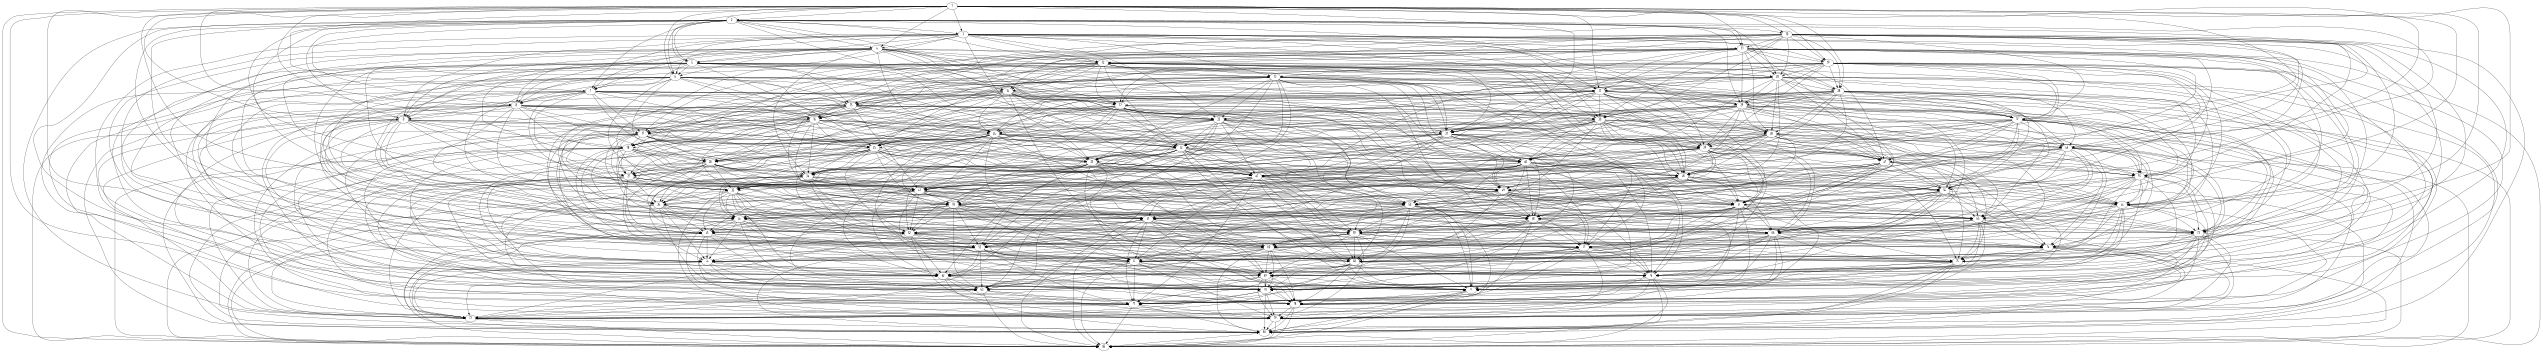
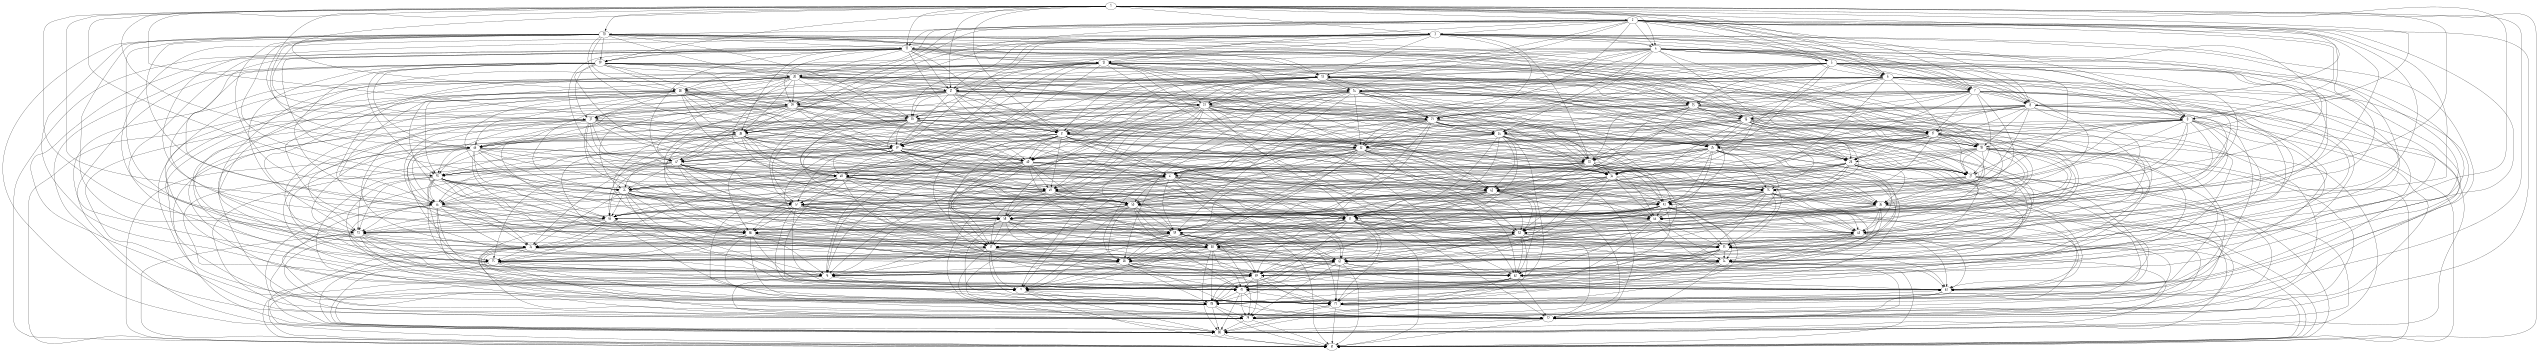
(1333, 70) -> (1131, 120)
none -> (842, 87)
none -> (999, 91)
(1601, 174) -> none
(2059, 252) -> (508, 252)
(1607, 267) -> none
(1104, 347) -> (1332, 347)
